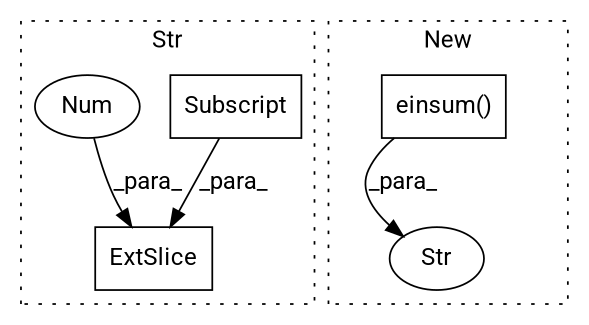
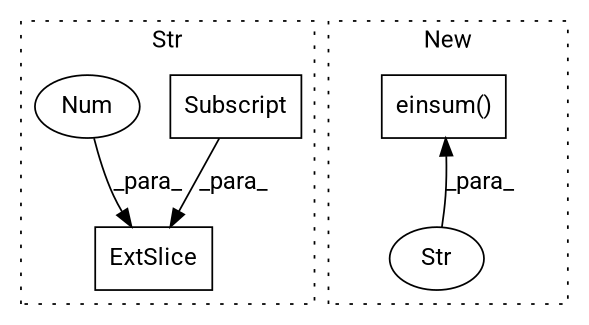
(366, 181) -> (446, 192)
